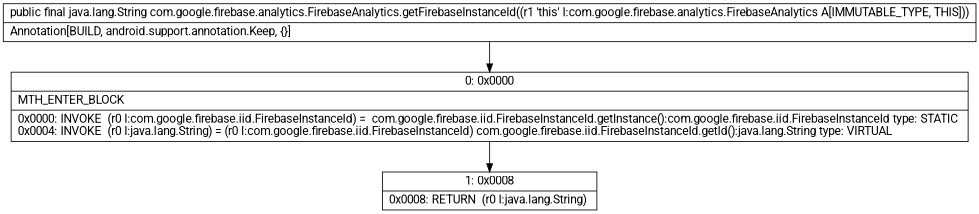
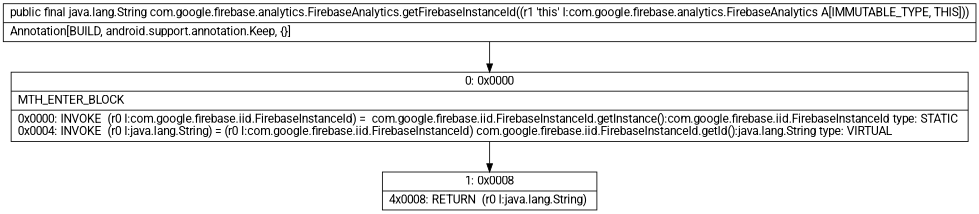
(490, 200) -> (490, 200)
